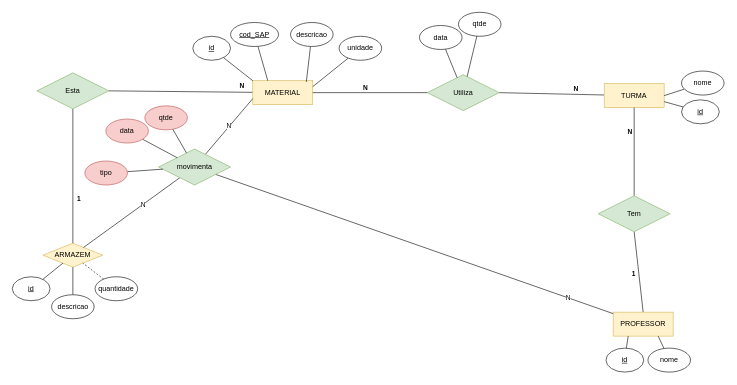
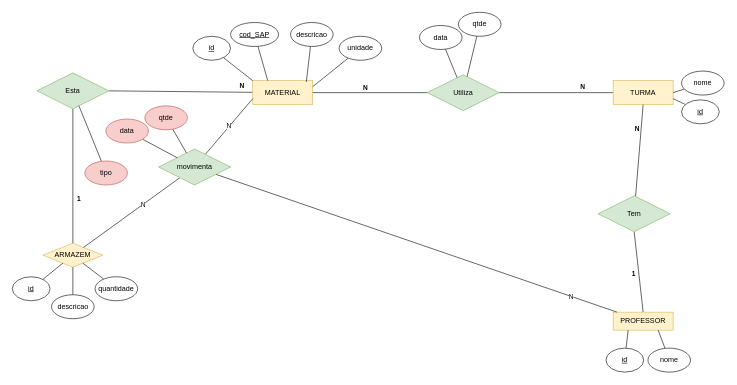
(635, 96) -> (644, 93)
(145, 171) -> (90, 134)
(93, 271) -> (93, 271)
(644, 324) -> (644, 321)
